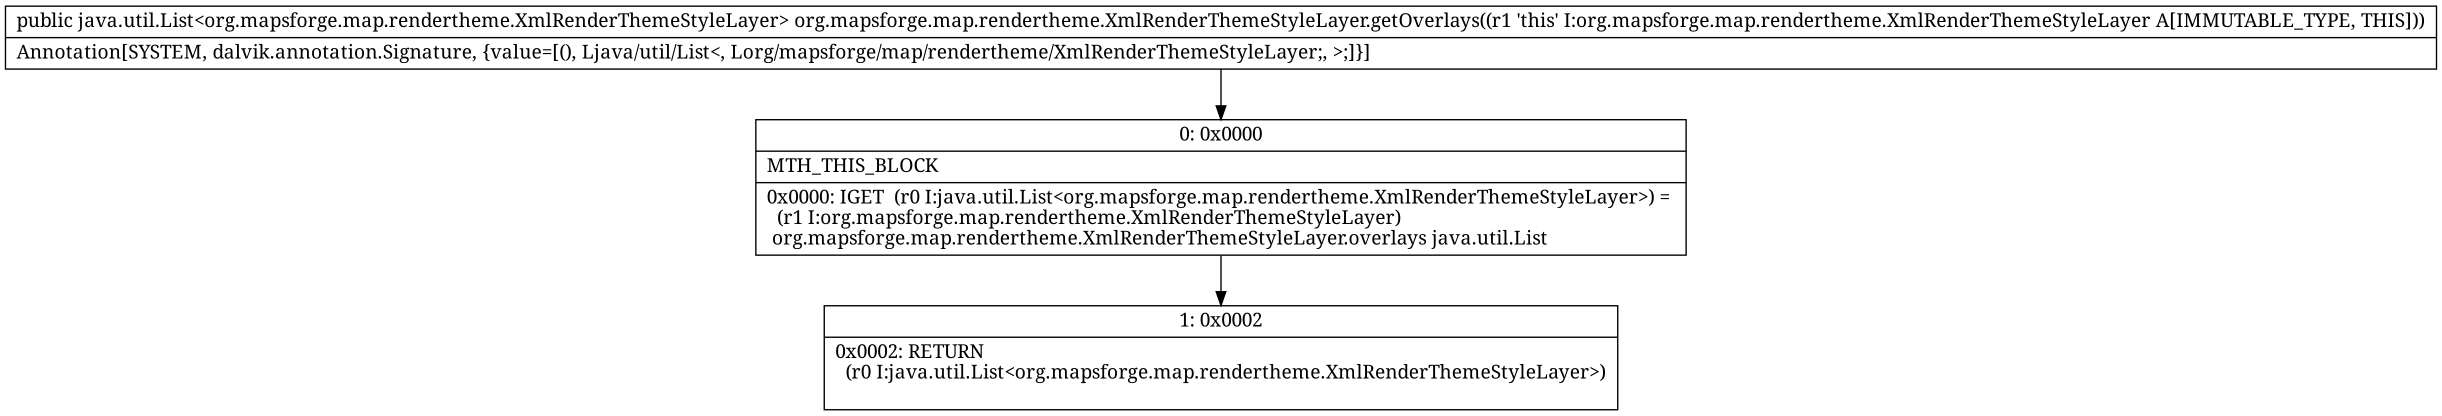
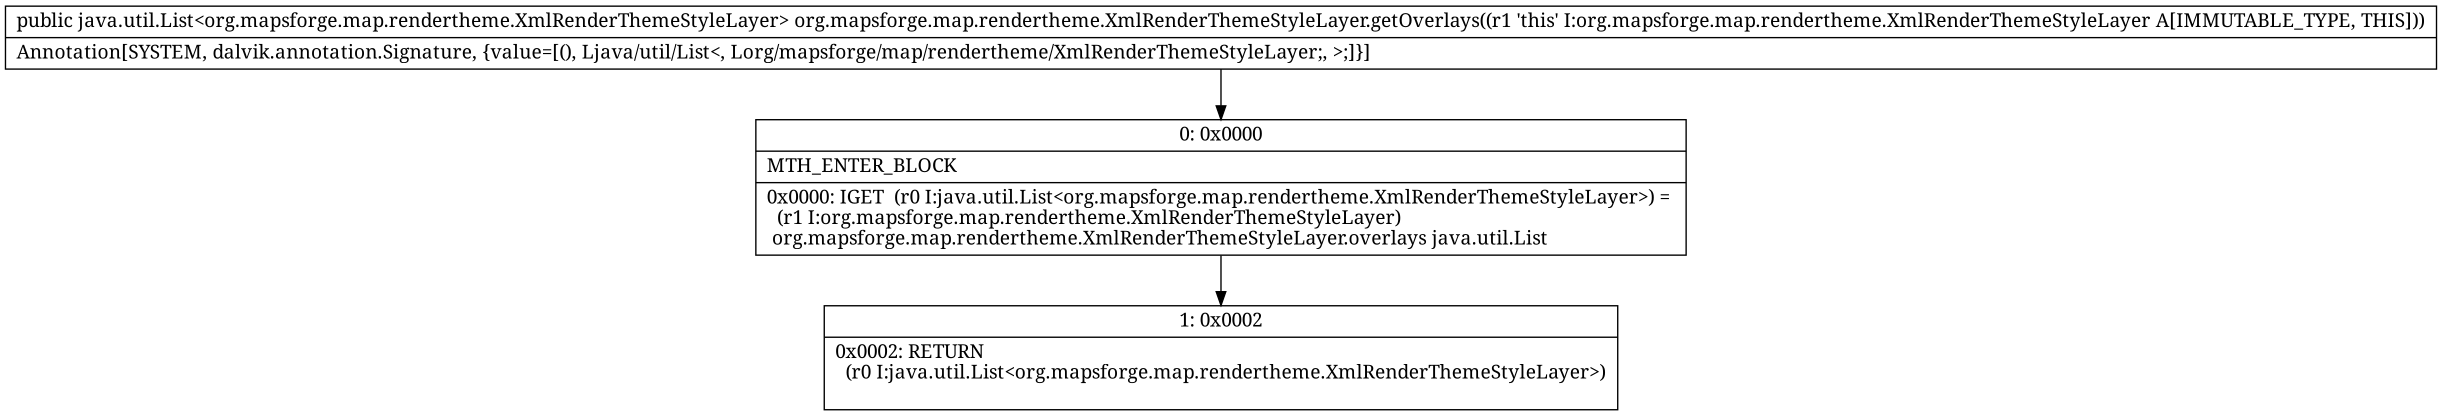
(853, 166) -> (862, 166)
